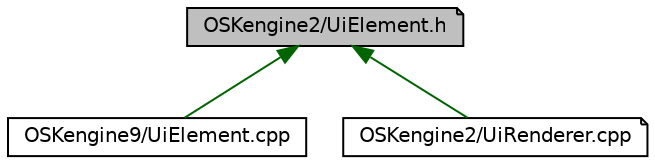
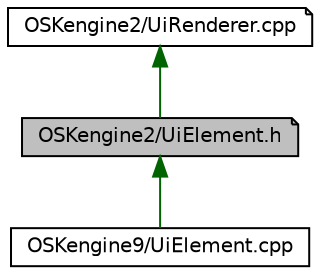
(419, 87) -> (160, 92)
